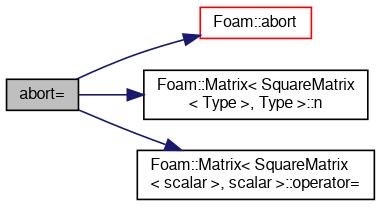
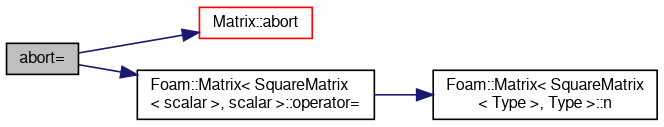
(256, 23) -> (256, 23)
(103, 95) -> (395, 95)
